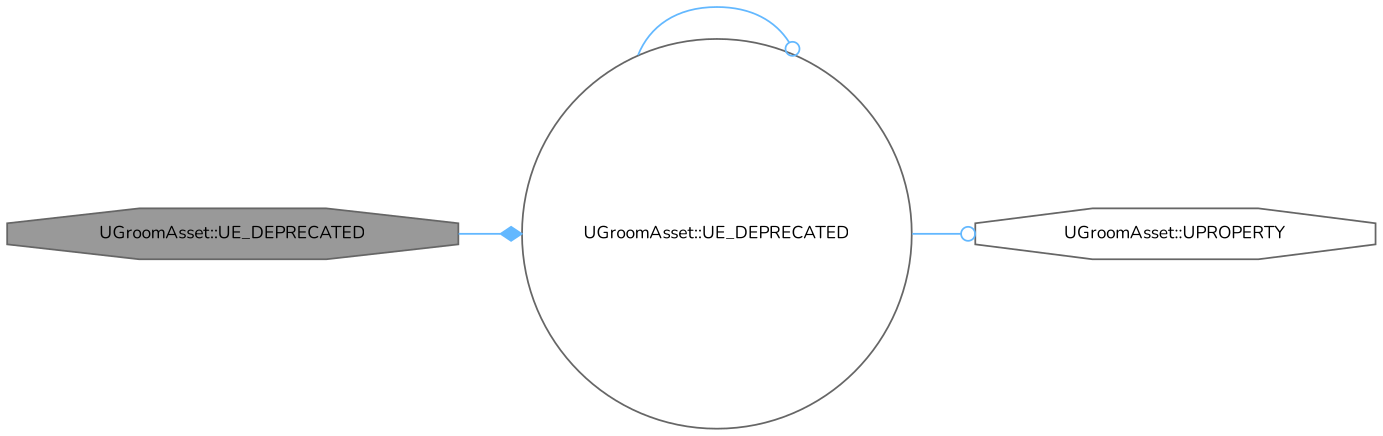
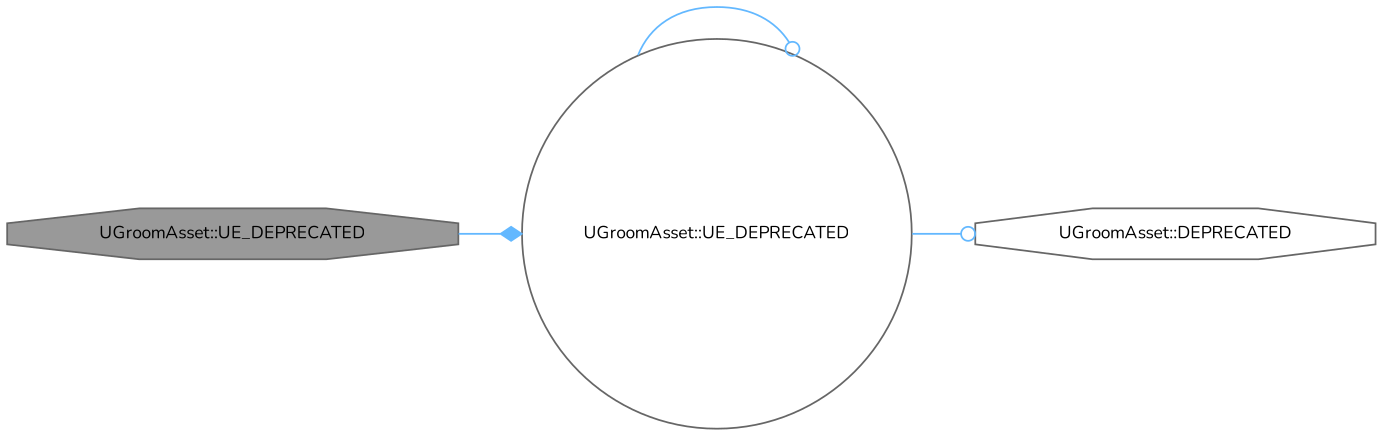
(1175, 234) -> (1175, 234)
